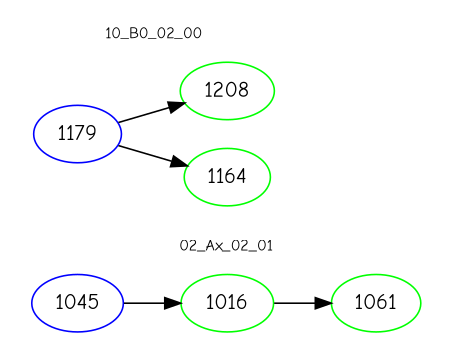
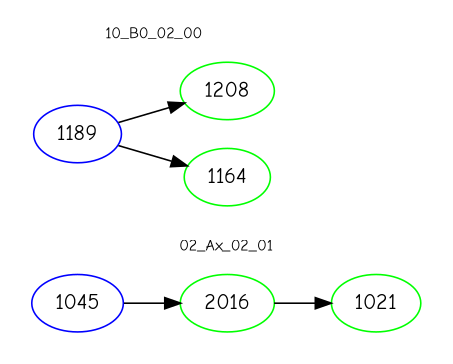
(78, 134) -> (78, 134)
(227, 303) -> (227, 303)
(376, 303) -> (376, 303)
